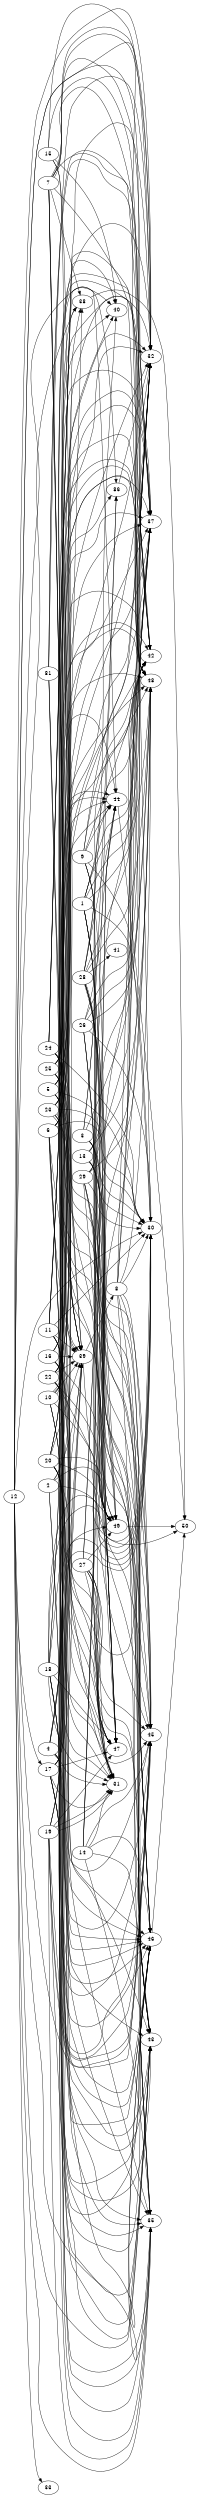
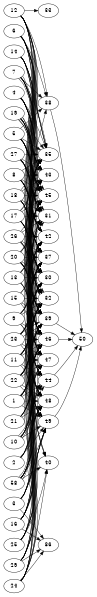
none -> (31, 424)
(131, 437) -> (32, 413)
none -> (31, 454)
(48, 674) -> (14, 422)
(117, 950) -> none
(83, 978) -> (14, 483)
(99, 1325) -> (31, 245)
(24, 1692) -> (32, 111)
(62, 2129) -> (30, 143)
